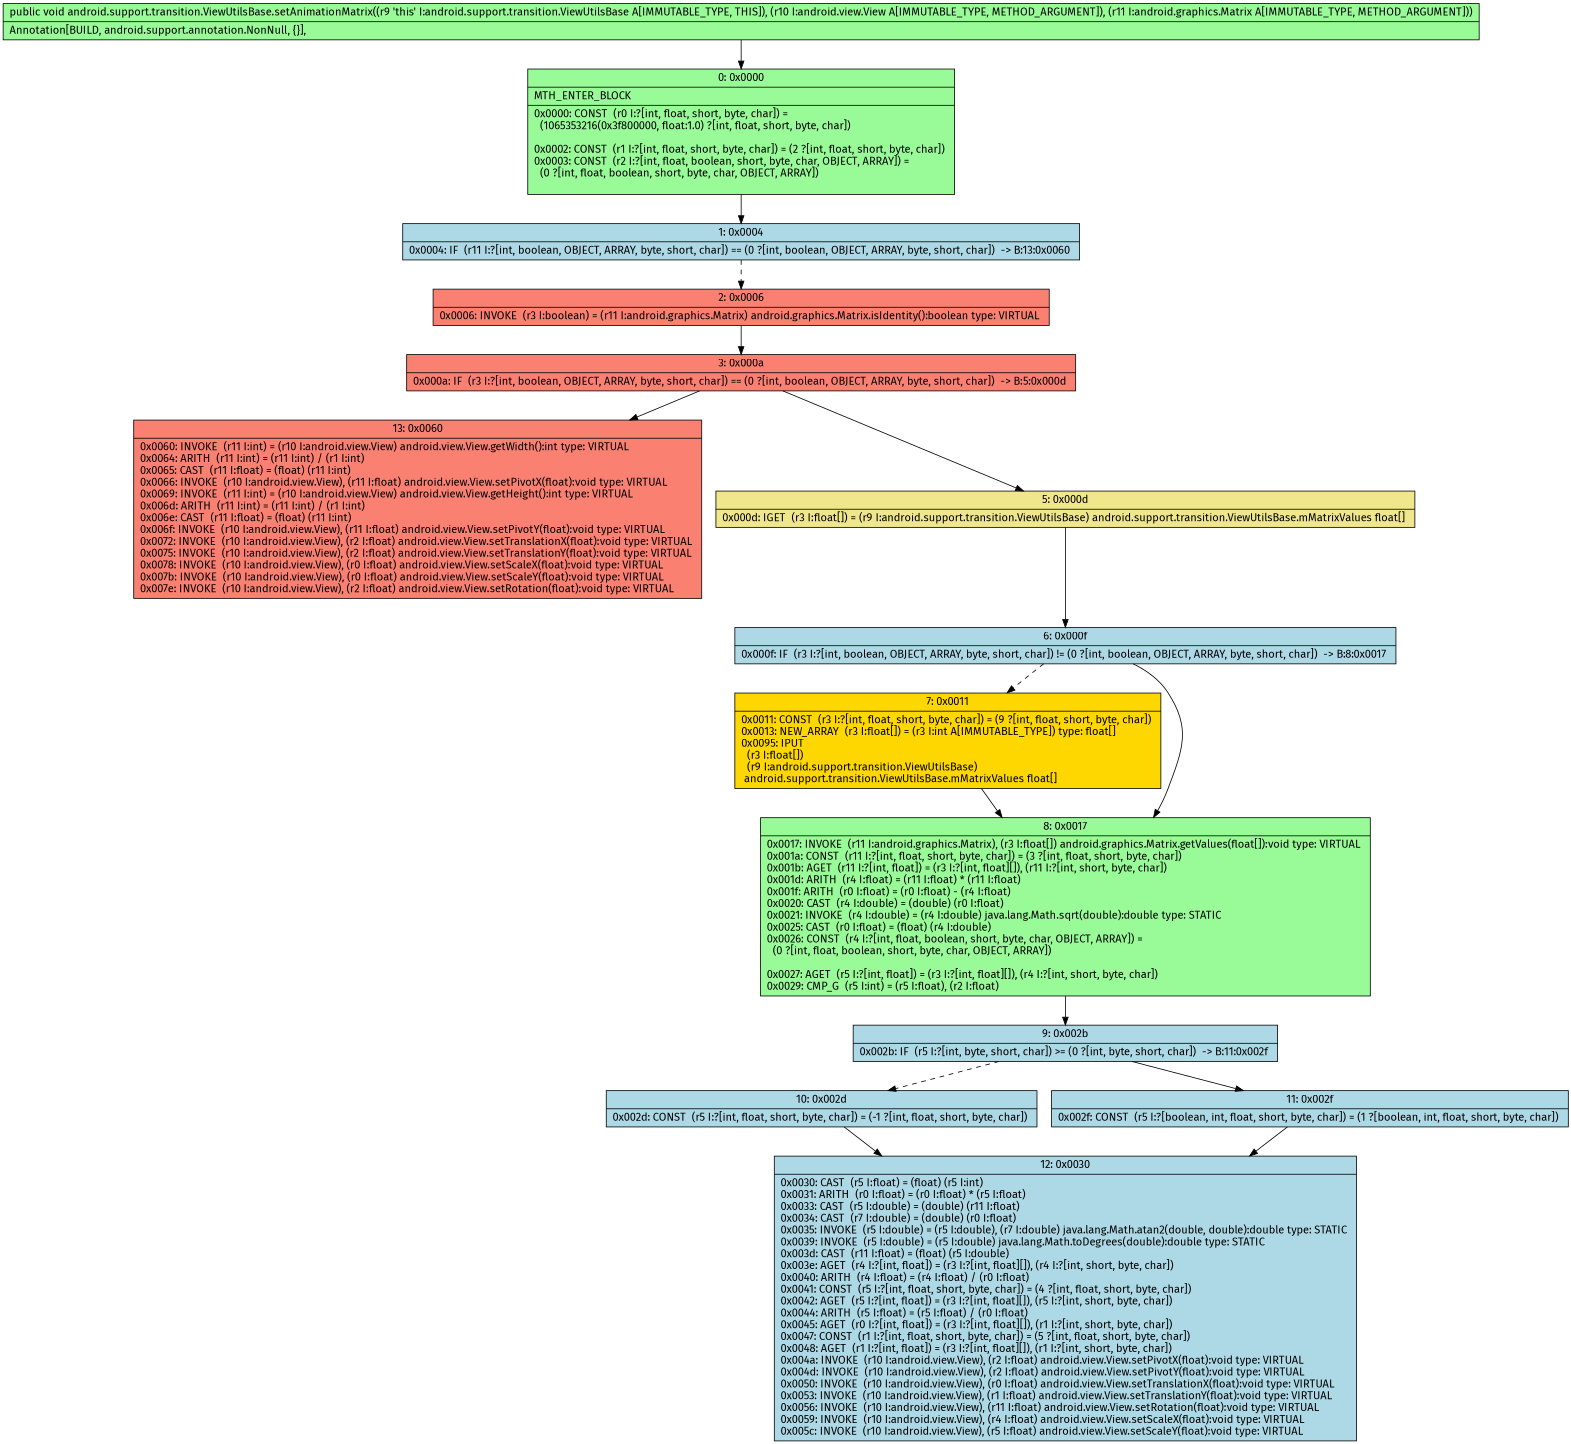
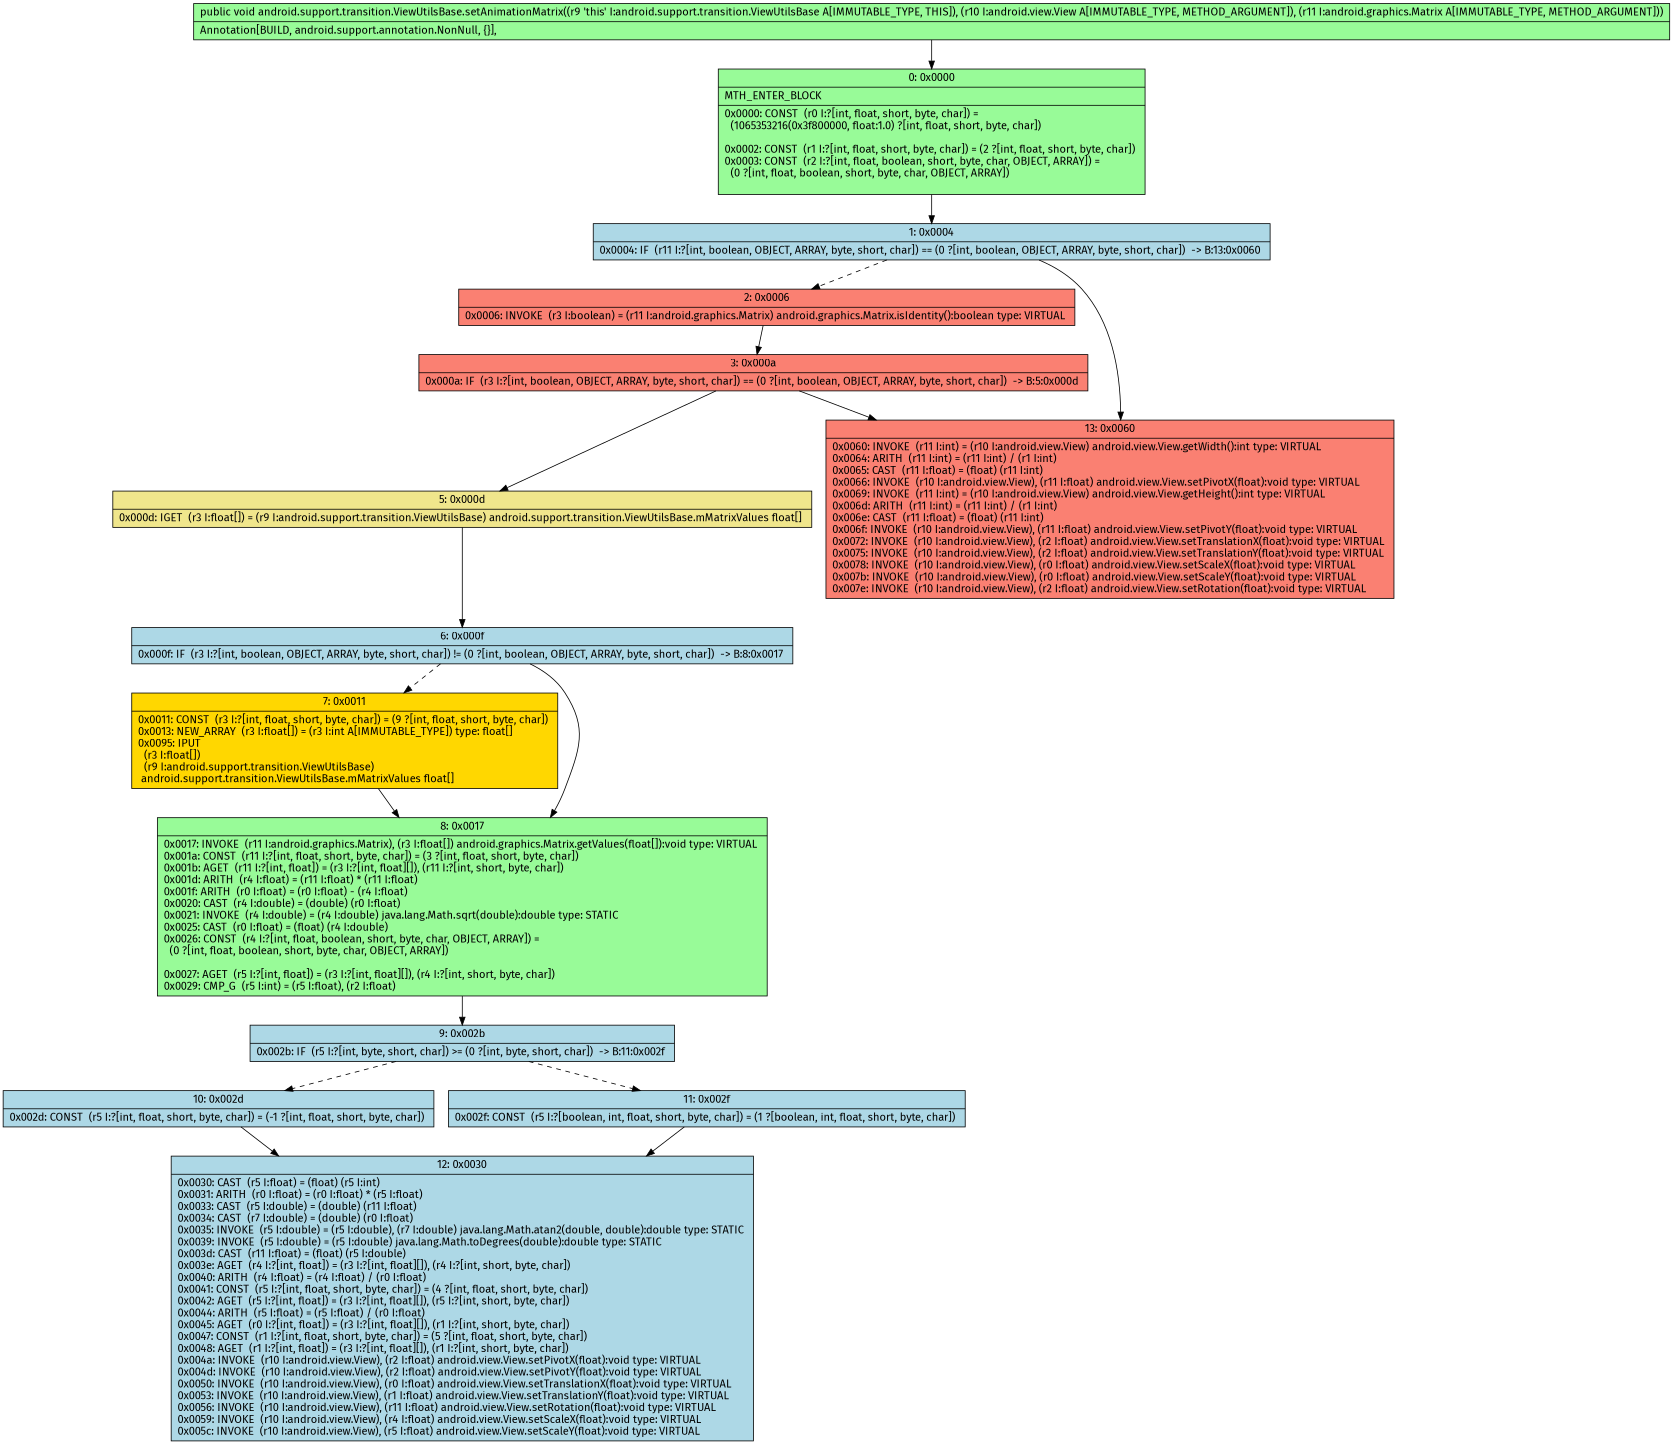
none -> (1103, 323)
(1184, 1075) -> (581, 1075)
